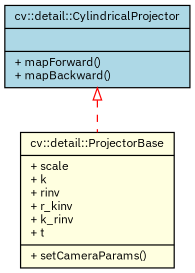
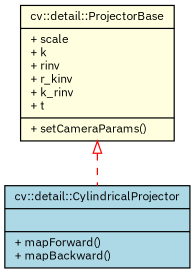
(97, 116) -> (97, 170)
